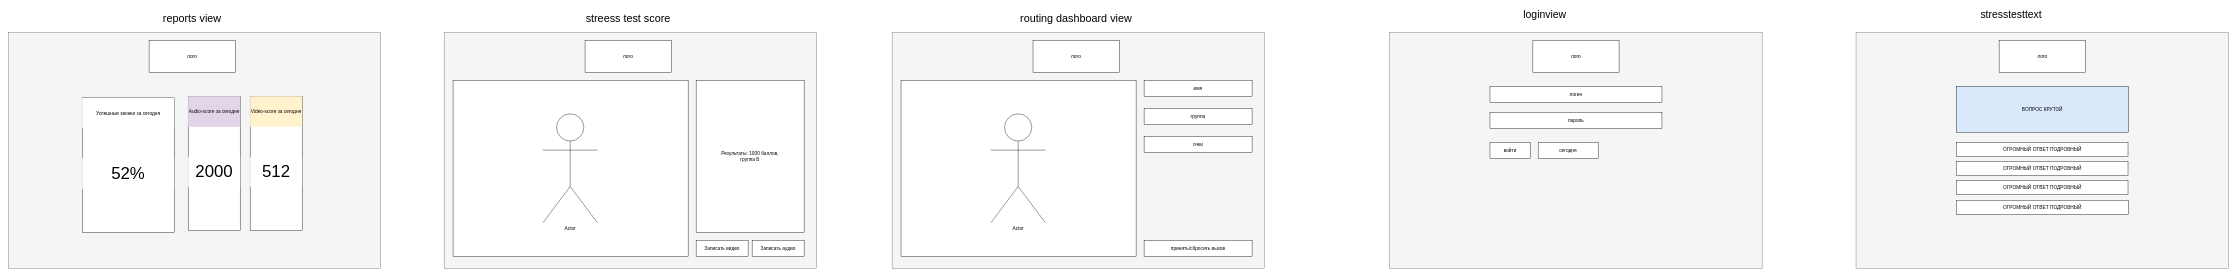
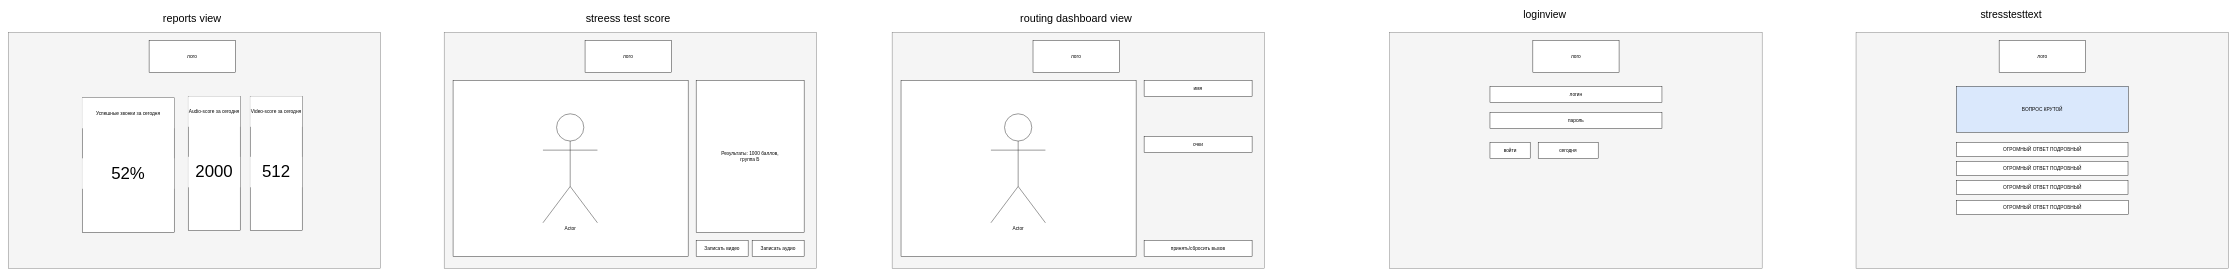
(214, 111) -> (214, 111)
(276, 111) -> (276, 111)
(1198, 116) -> none
